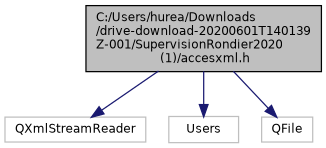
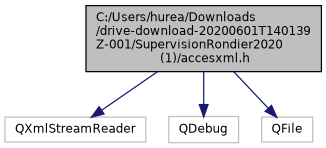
(204, 130) -> (204, 130)
